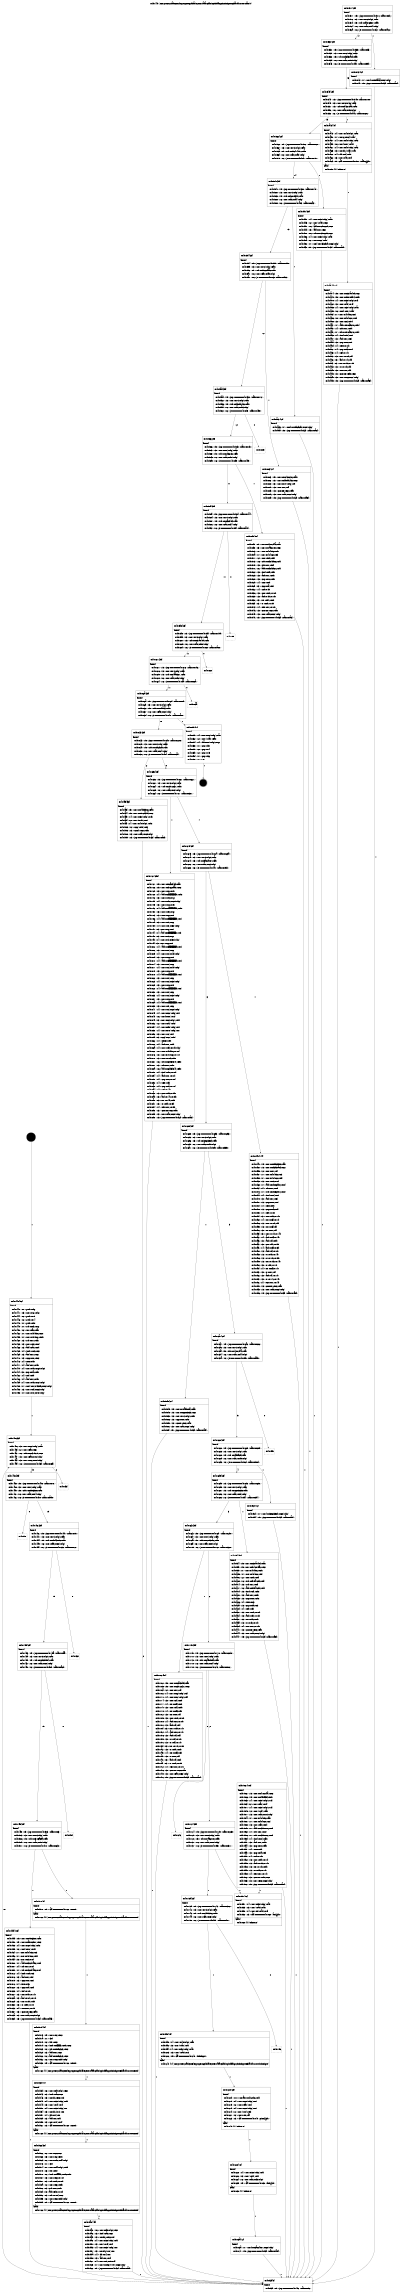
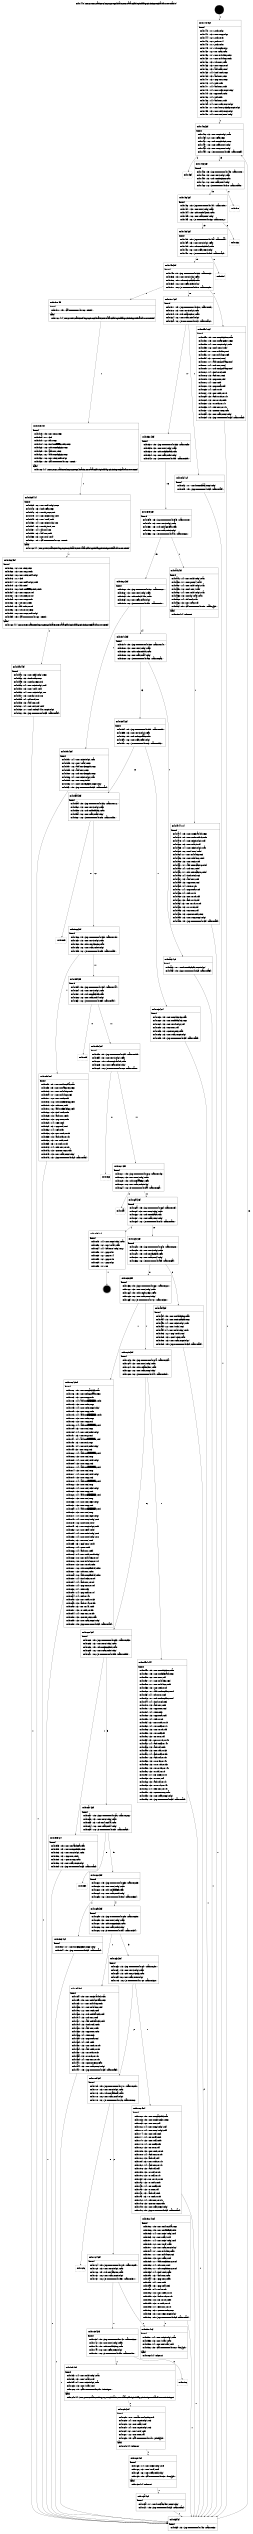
none -> (188, 293)
